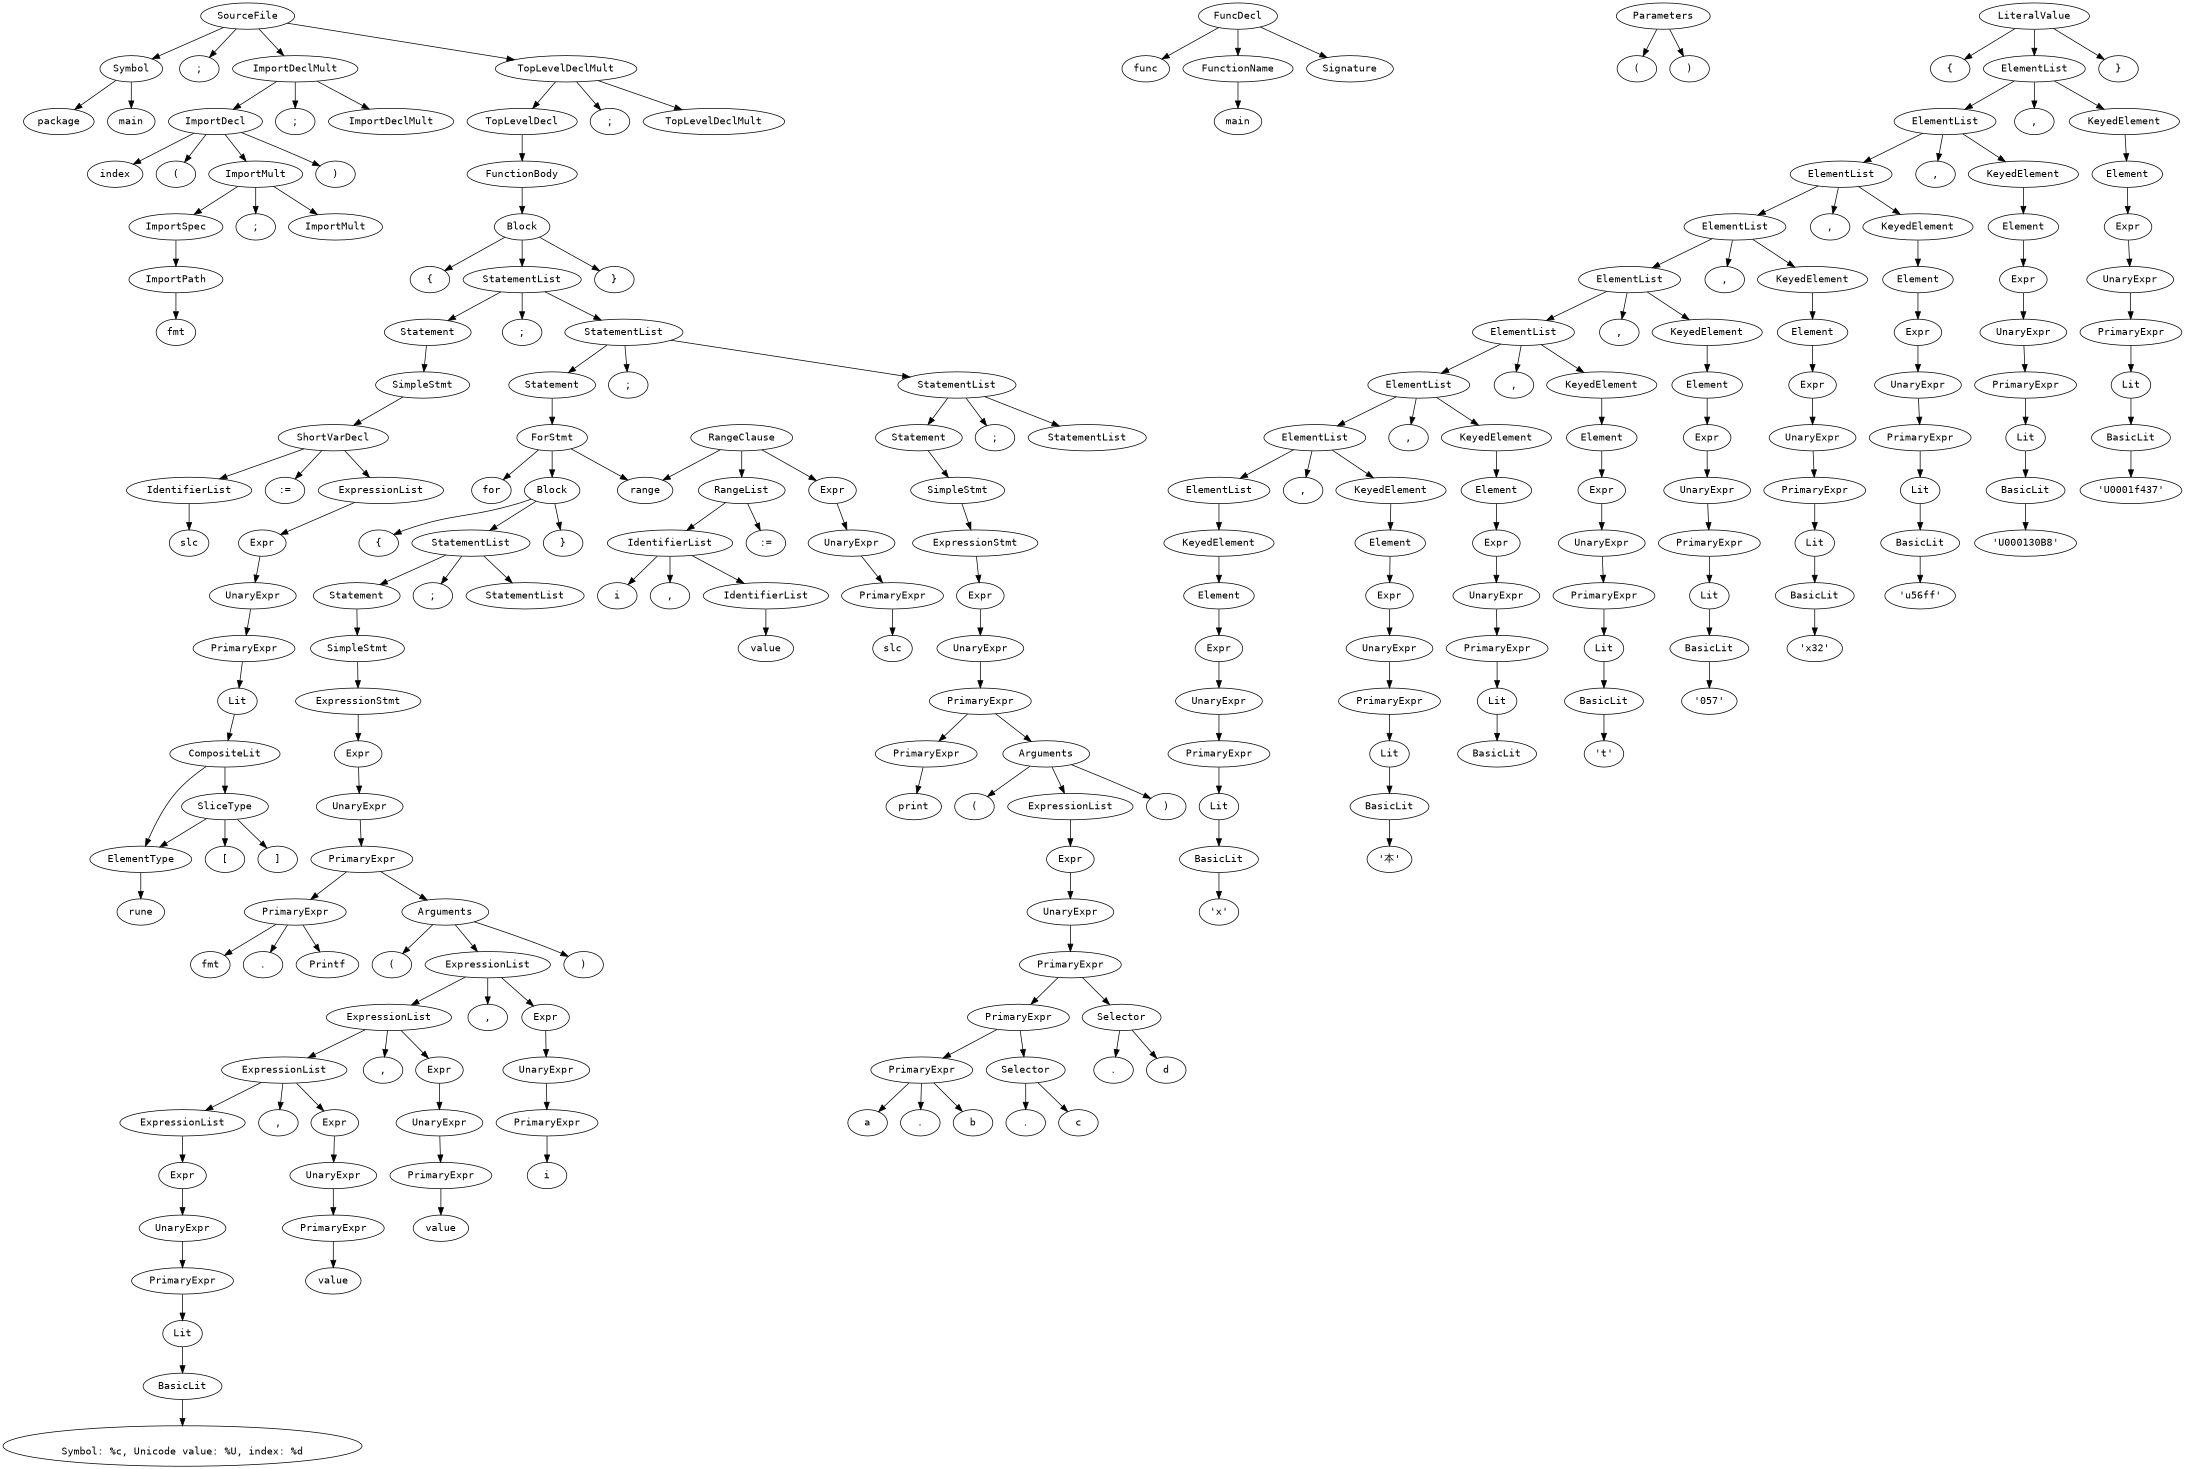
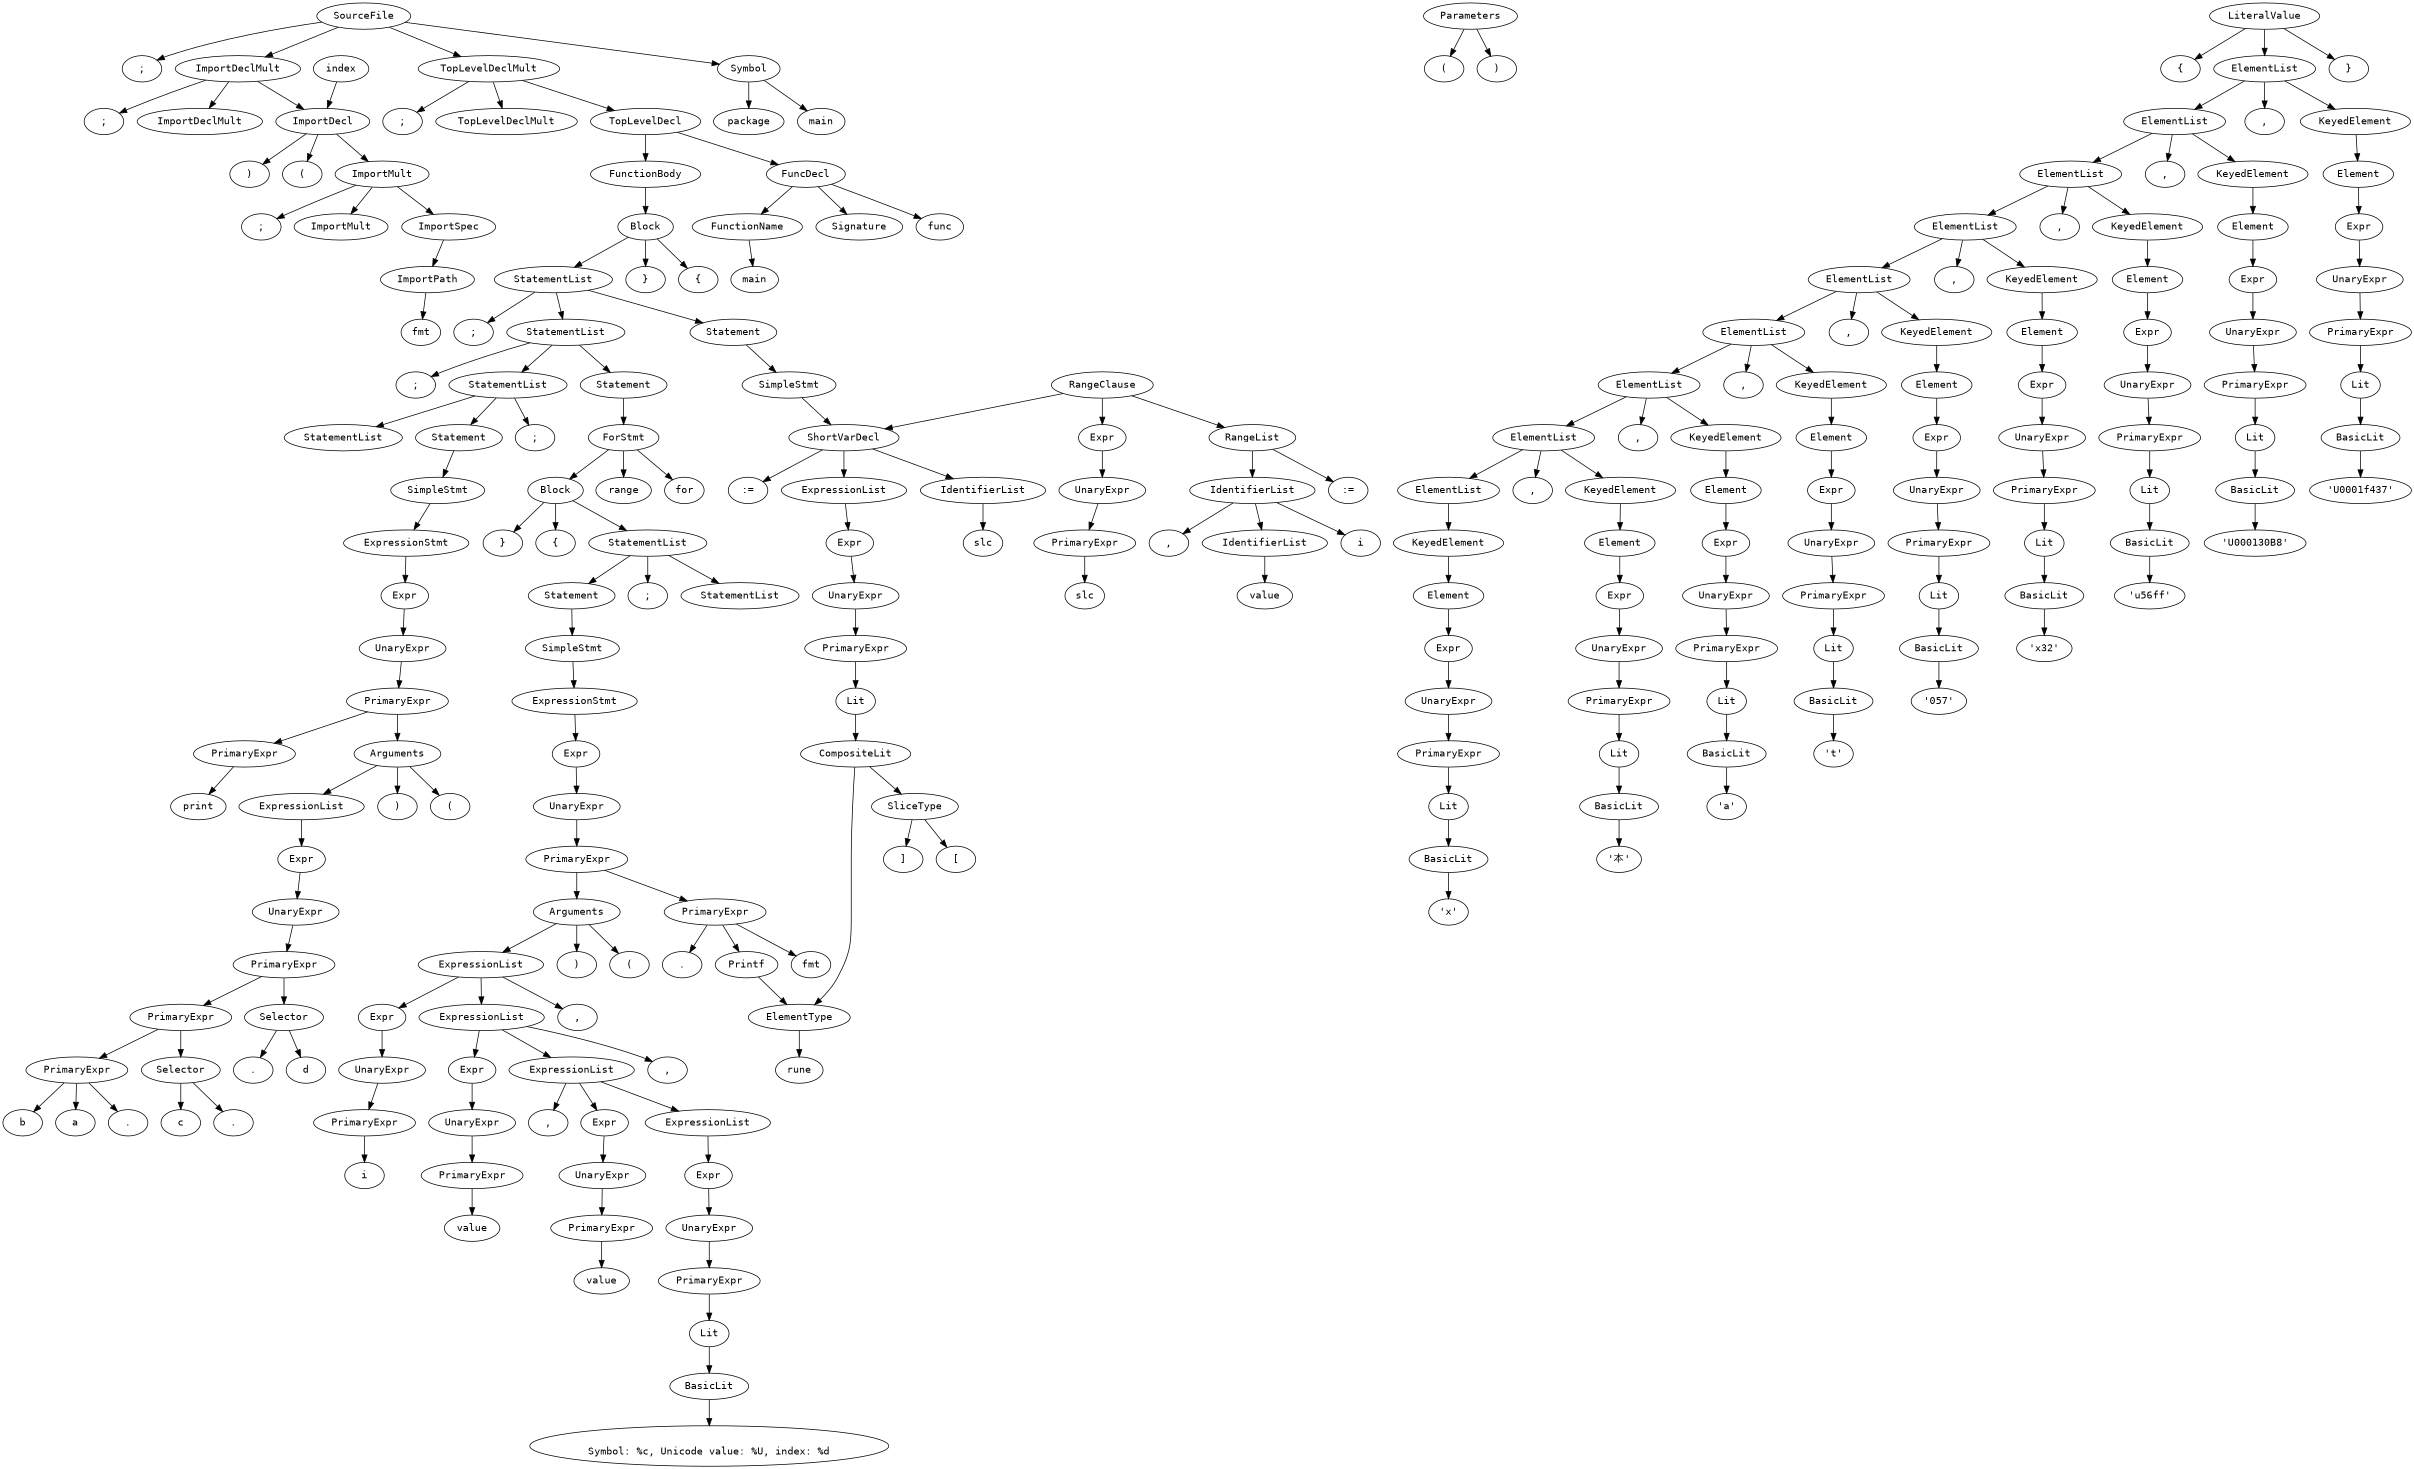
(167, 147) -> (333, 92)
none -> (724, 147)
(695, 463) -> (978, 410)
none -> (1727, 807)
(186, 831) -> (770, 988)
